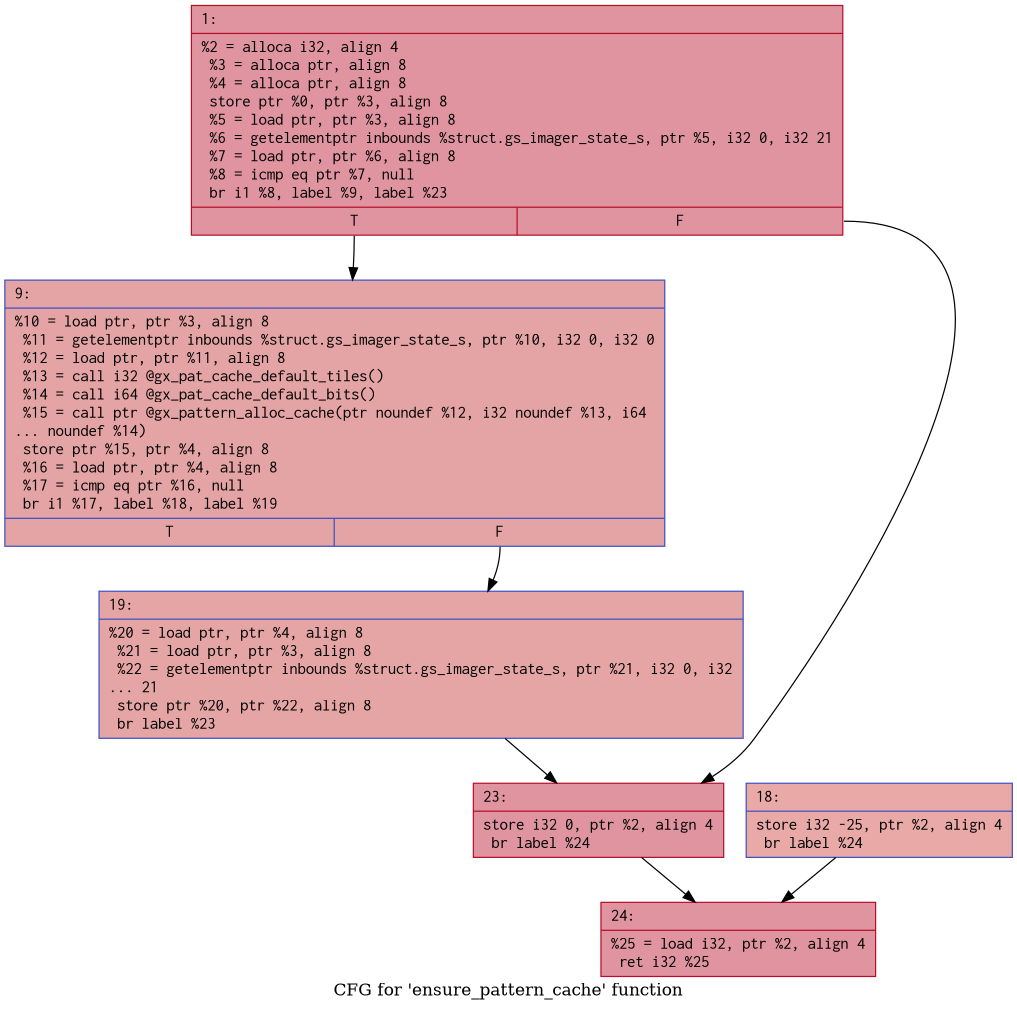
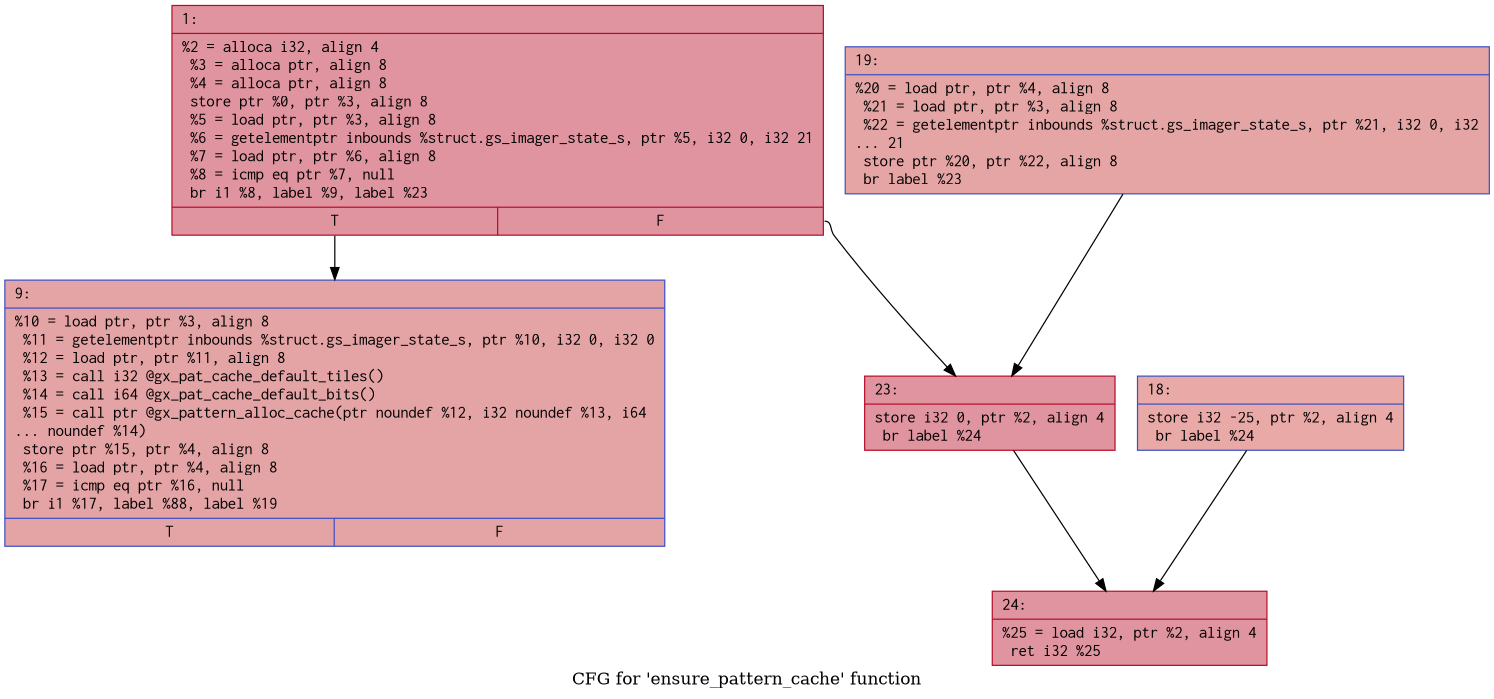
(146, 504) -> (146, 504)
(498, 564) -> none
